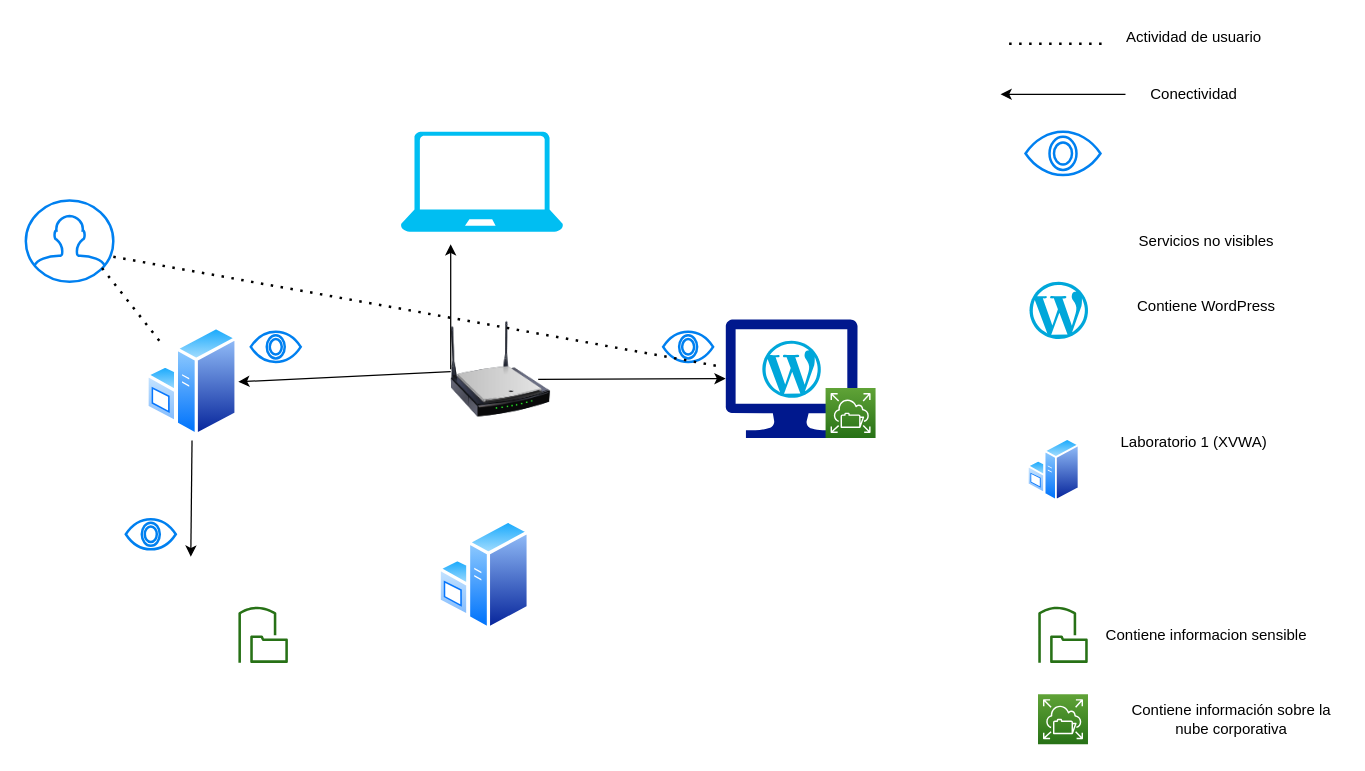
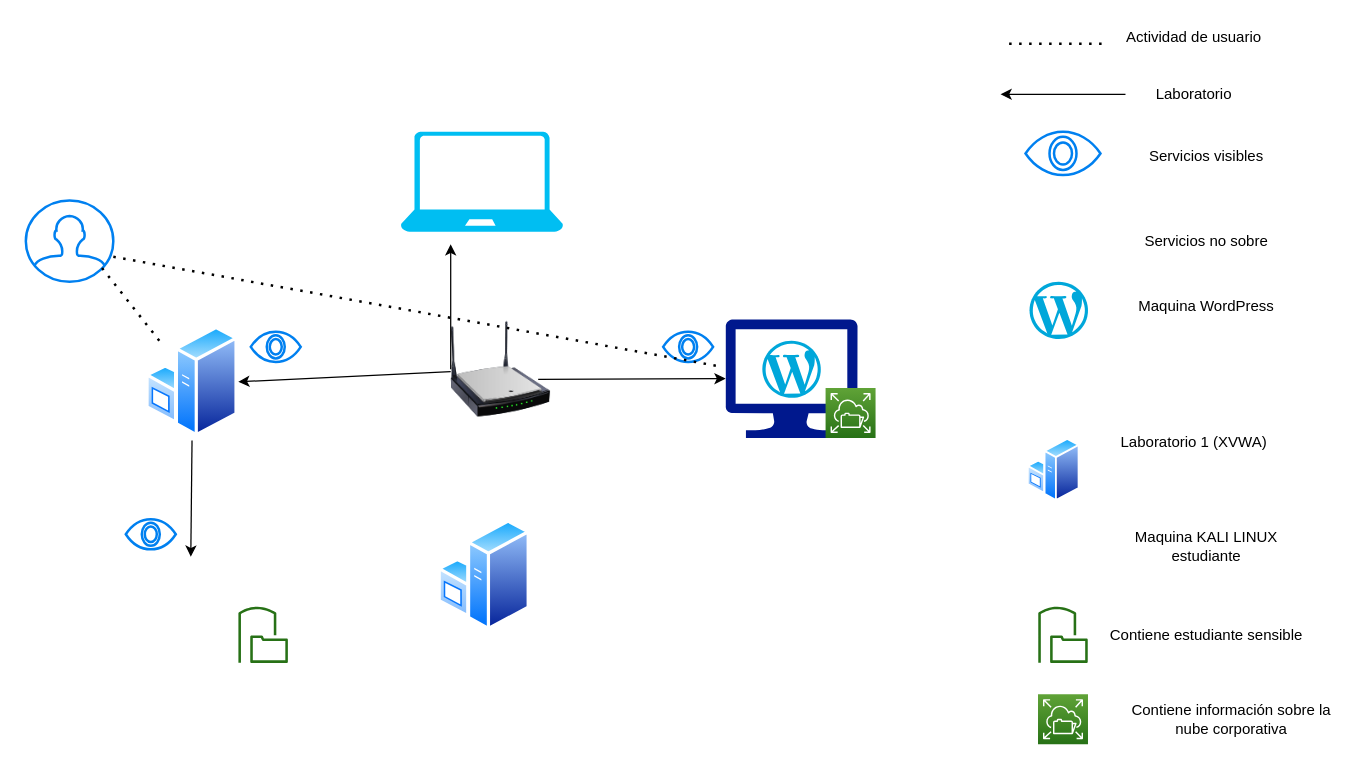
(1194, 94) -> (1194, 94)
none -> (1207, 157)
(1207, 242) -> (1207, 242)
(1207, 307) -> (1207, 307)
none -> (1207, 547)
(1207, 636) -> (1207, 636)
